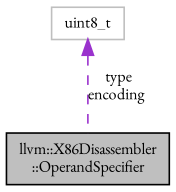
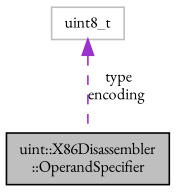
(88, 159) -> (88, 159)
